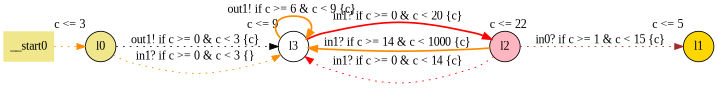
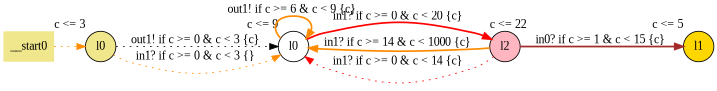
(294, 47) -> (294, 47)
(597, 47) -> (597, 47)
